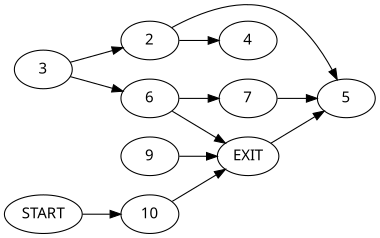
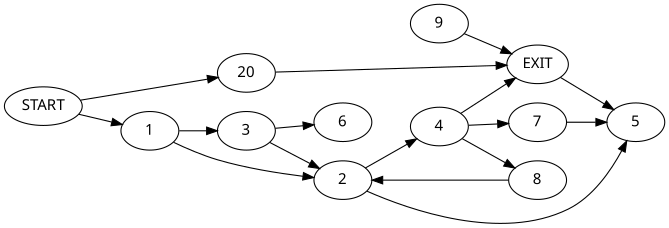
(194, 98) -> (483, 125)
(194, 124) -> (484, 99)
none -> (150, 131)
none -> (538, 180)
(150, 214) -> (246, 73)
